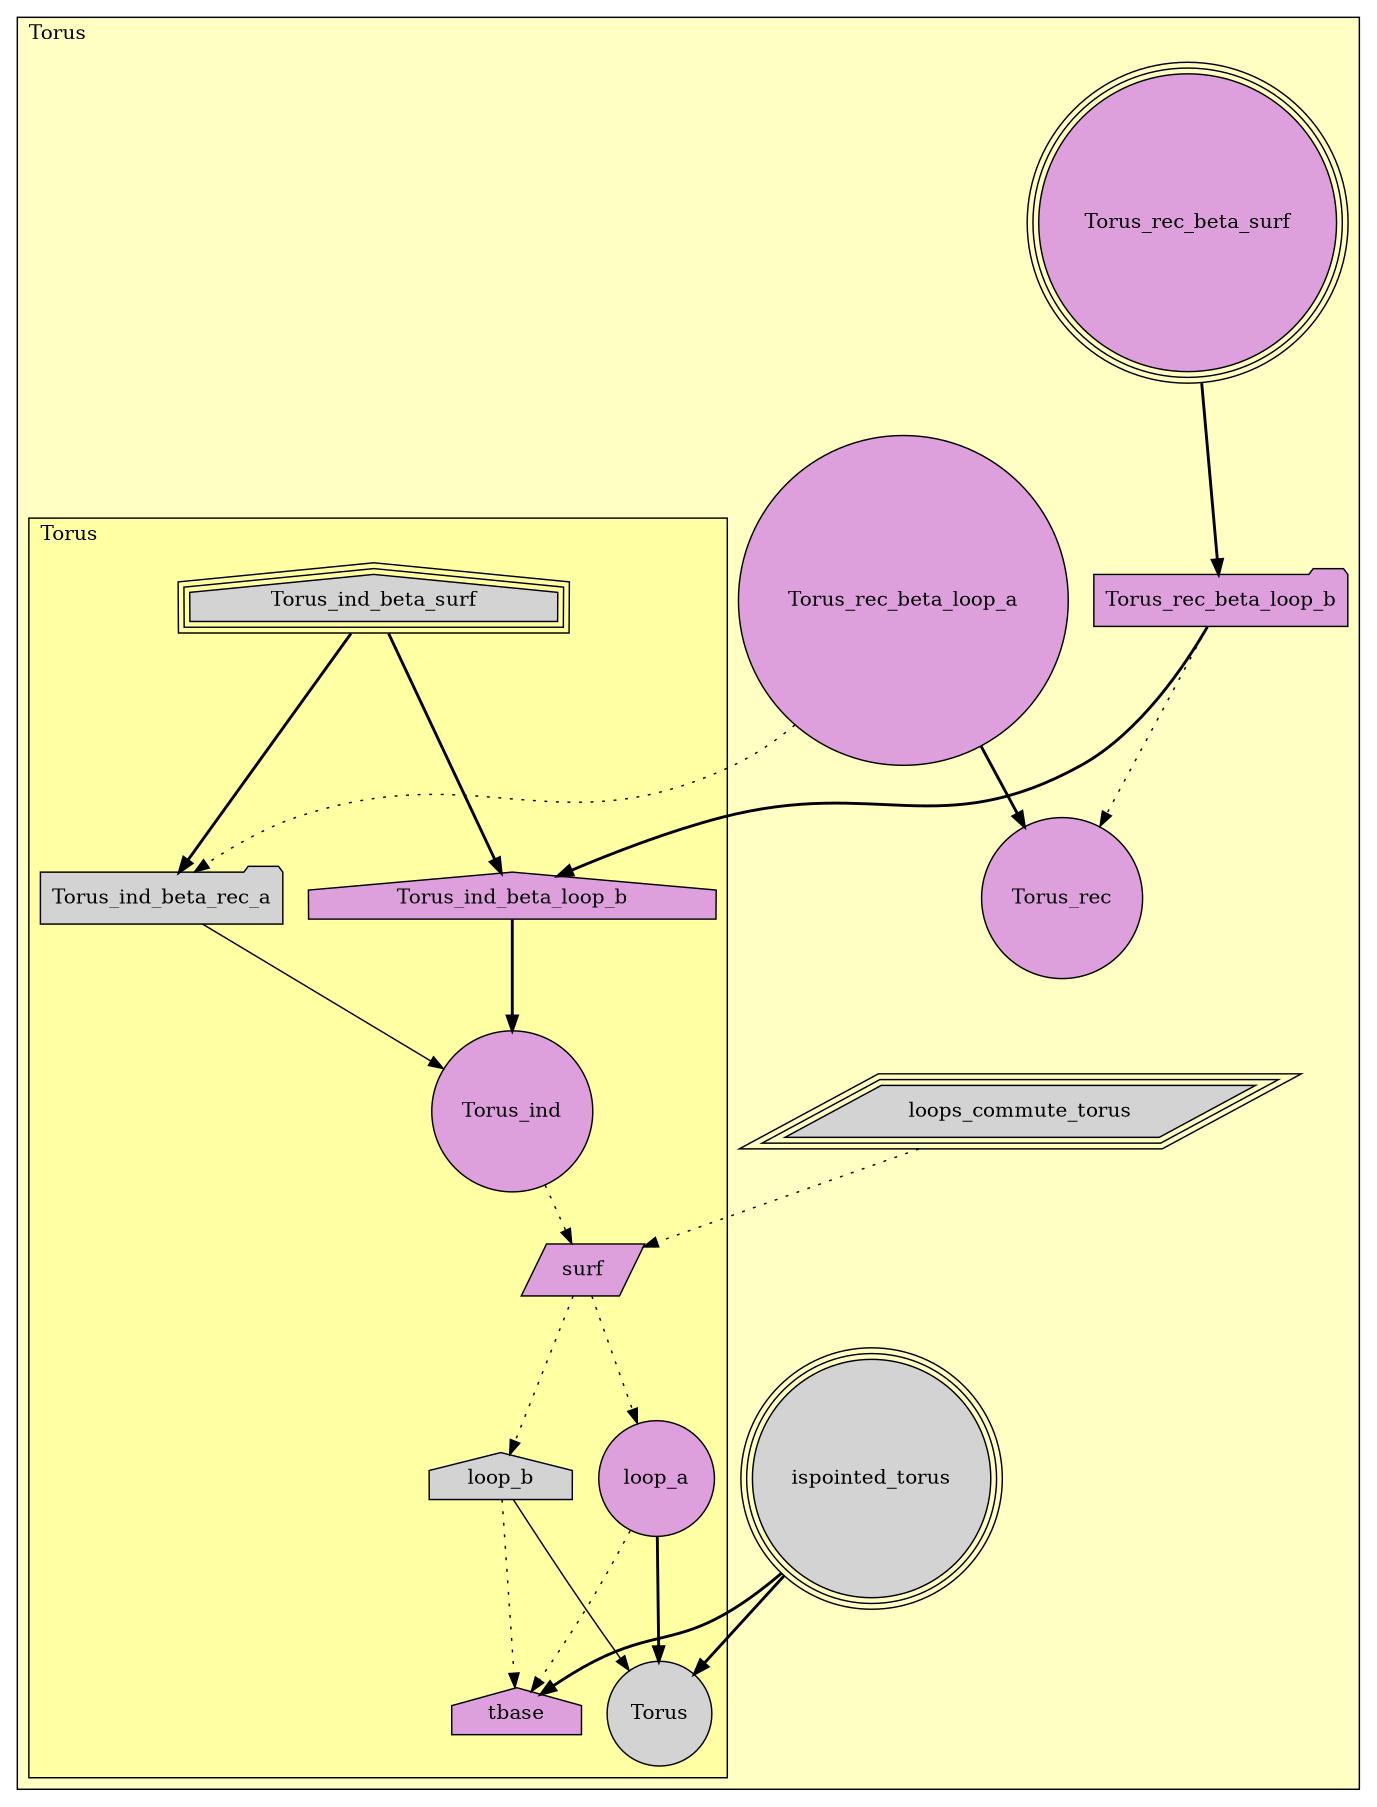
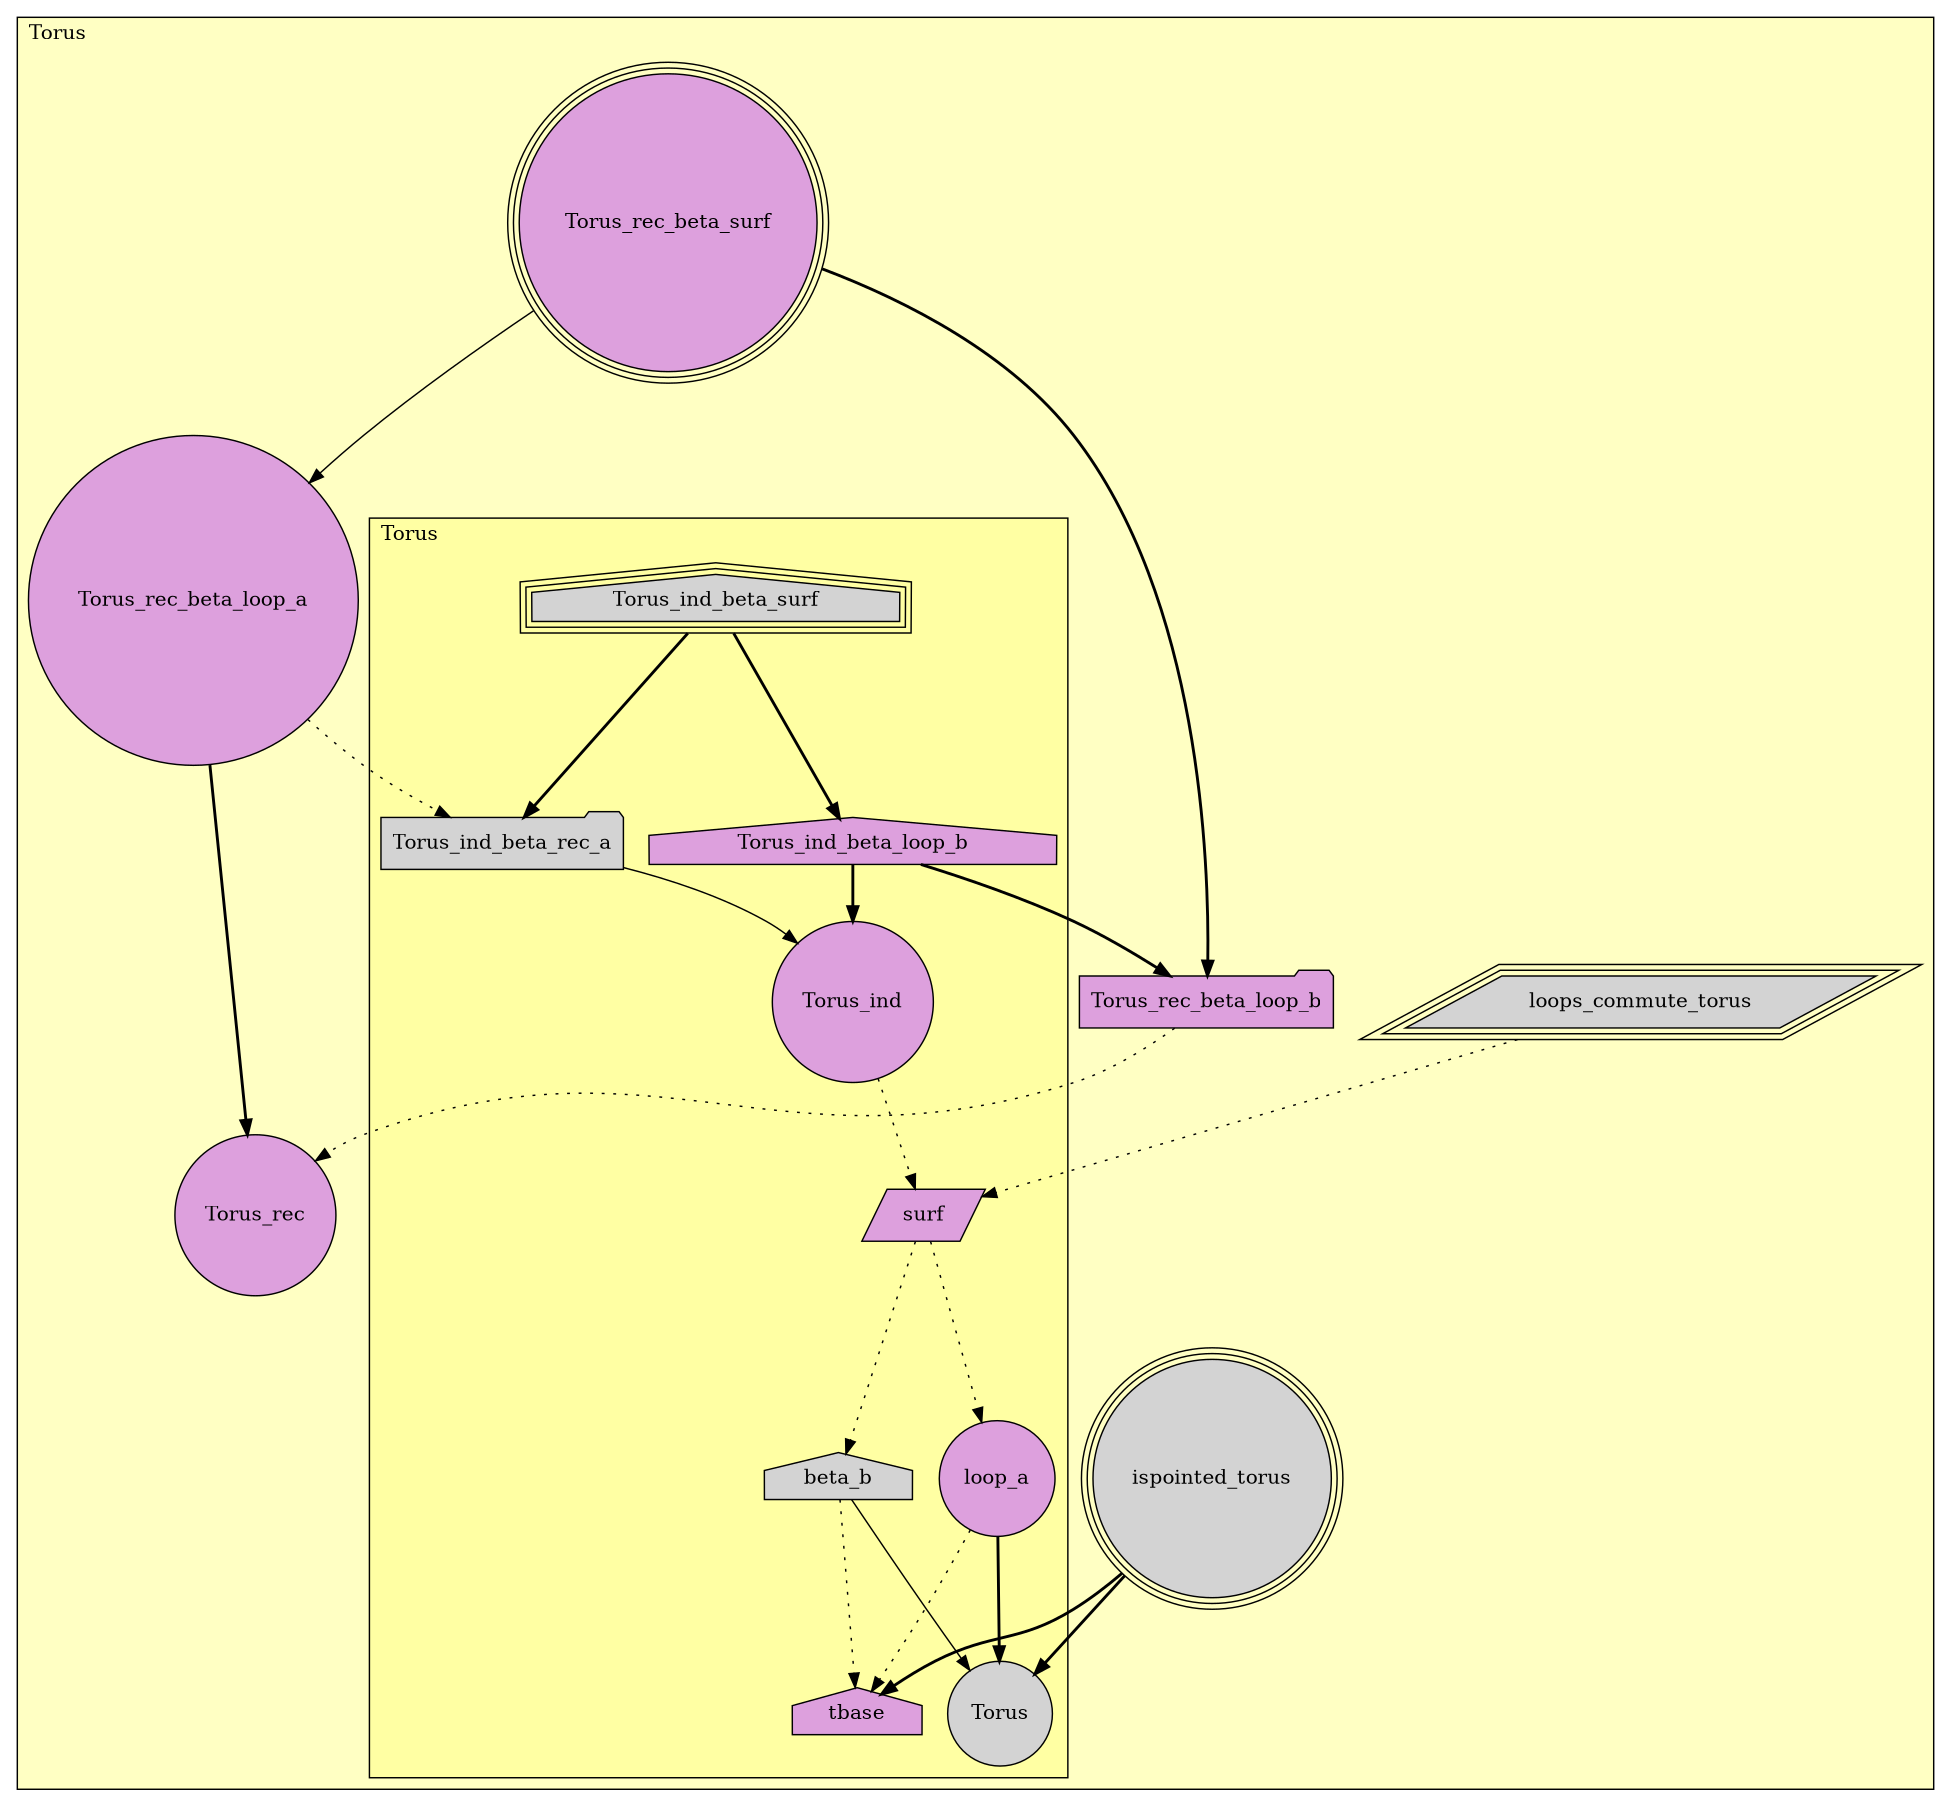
none -> (424, 388)
(919, 805) -> (1043, 908)
(501, 1478) -> (838, 1478)
